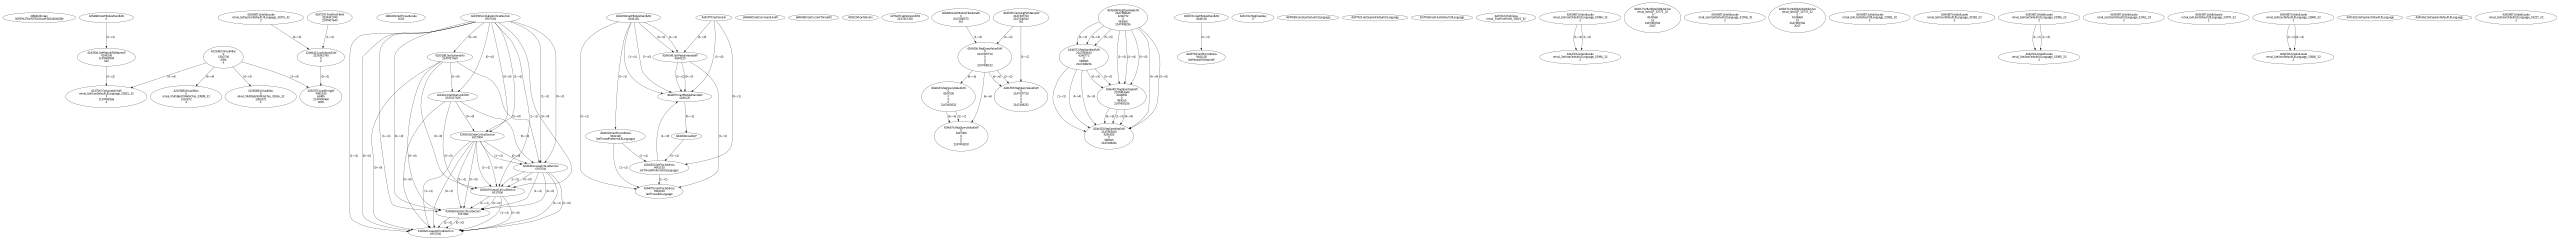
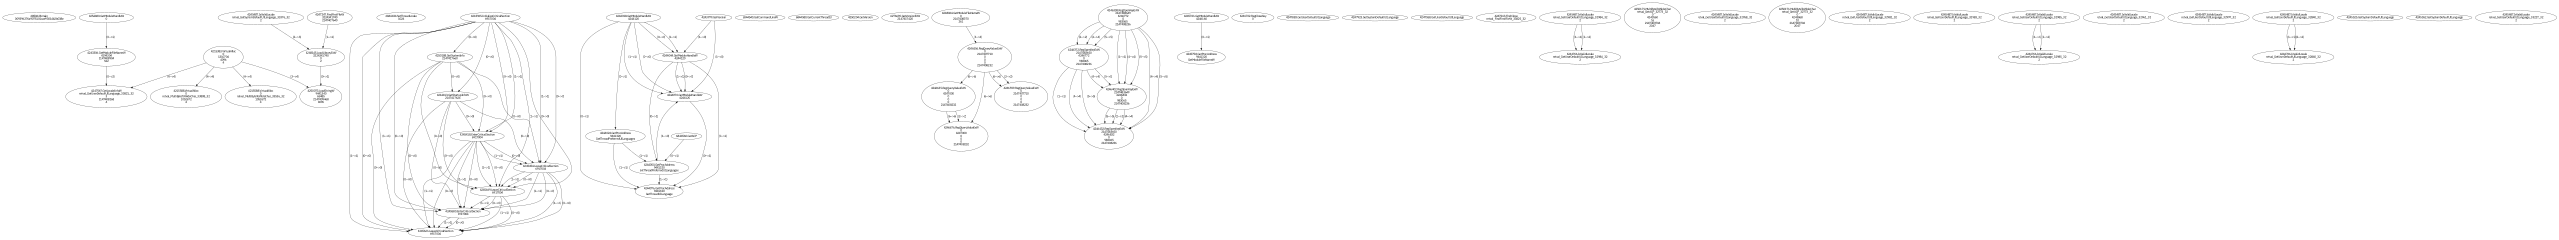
(1021, 18) -> none
none -> (482, 91)
(732, 106) -> (650, 107)
(686, 116) -> (705, 147)
none -> (433, 161)
